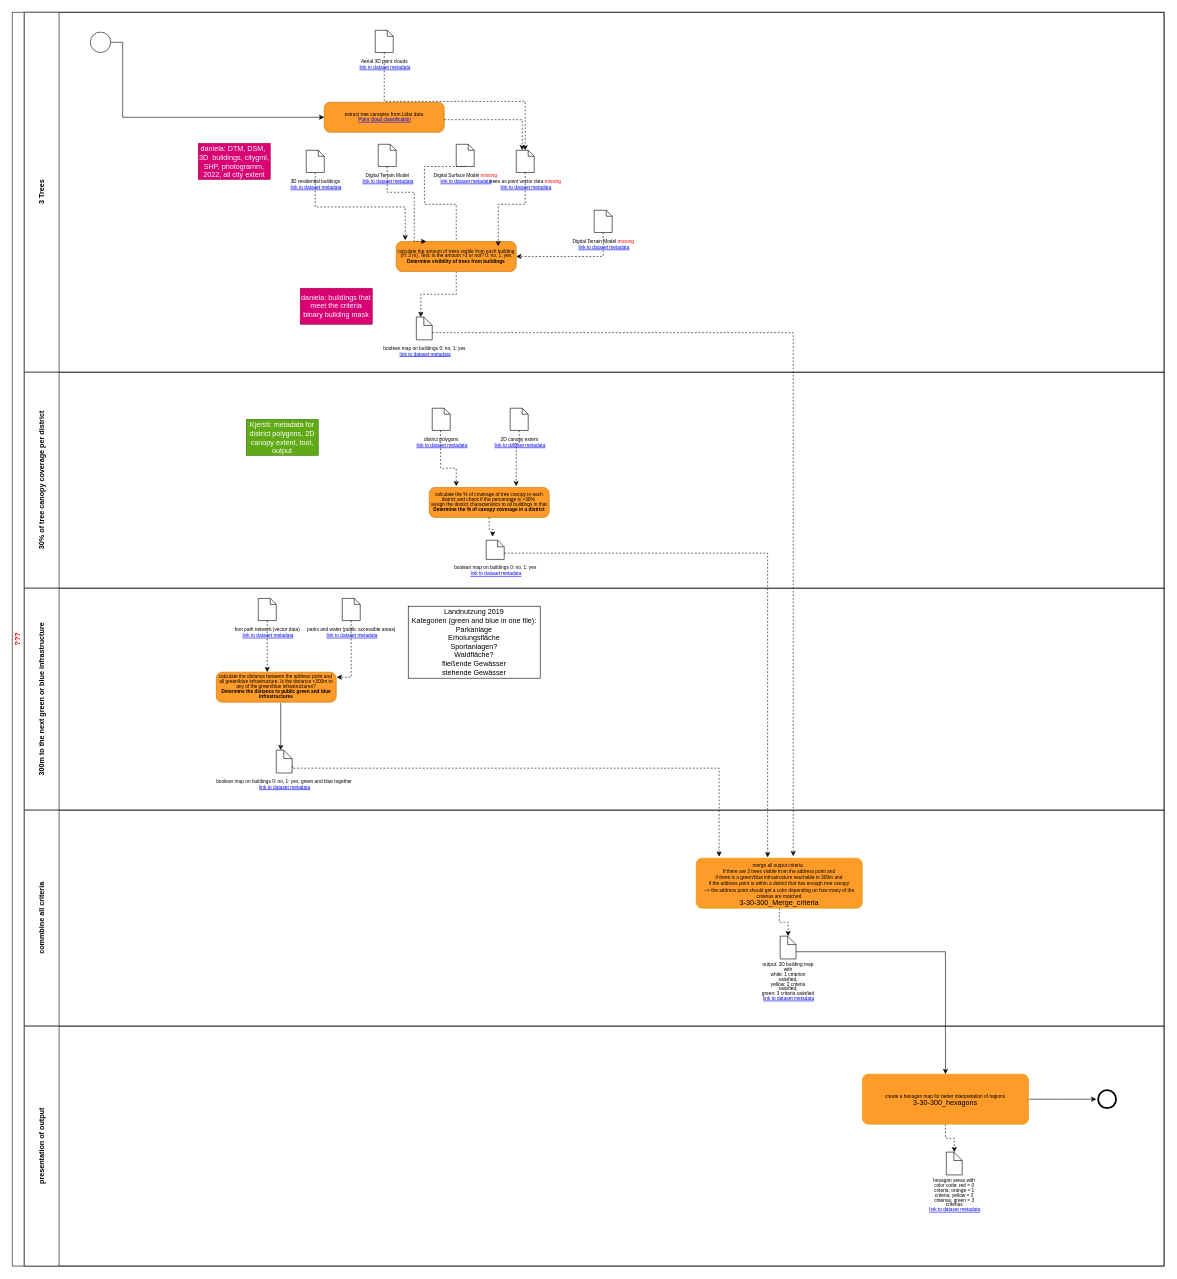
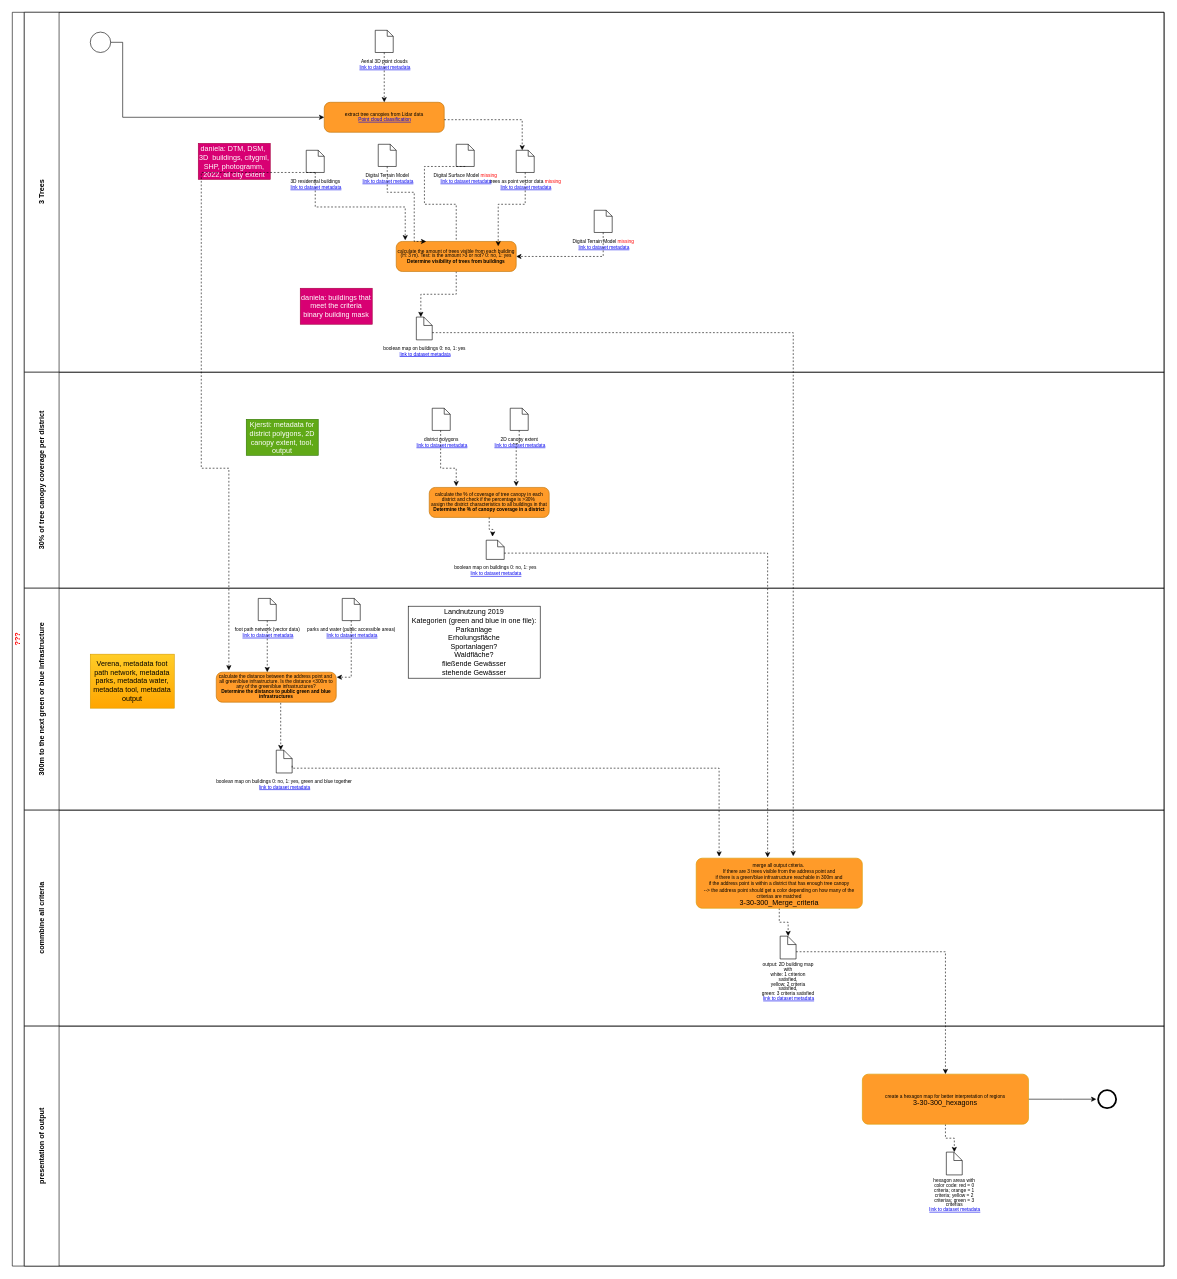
(452, 101) -> (384, 96)
none -> (278, 173)
none -> (132, 681)
(281, 724) -> (281, 724)
(930, 952) -> (930, 952)
